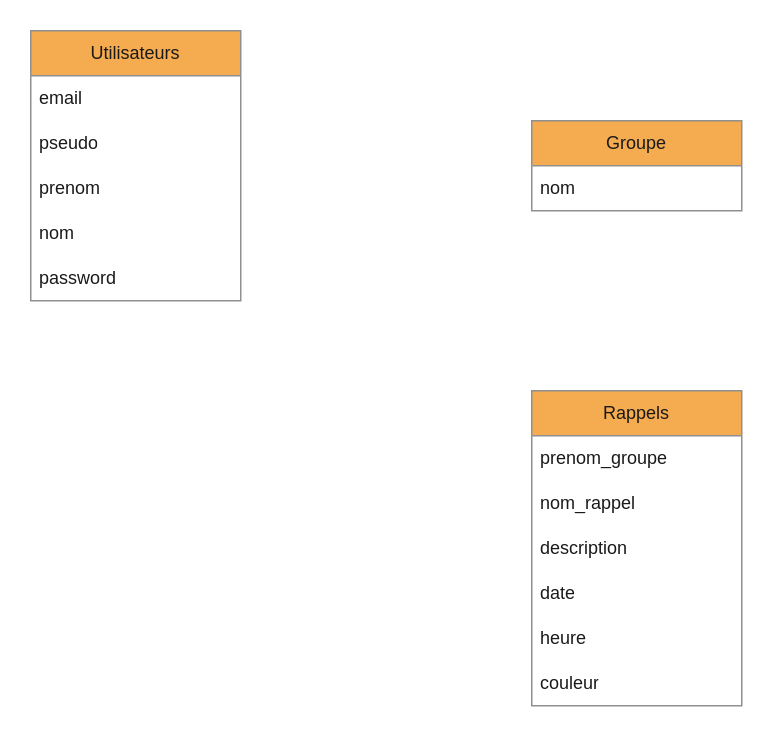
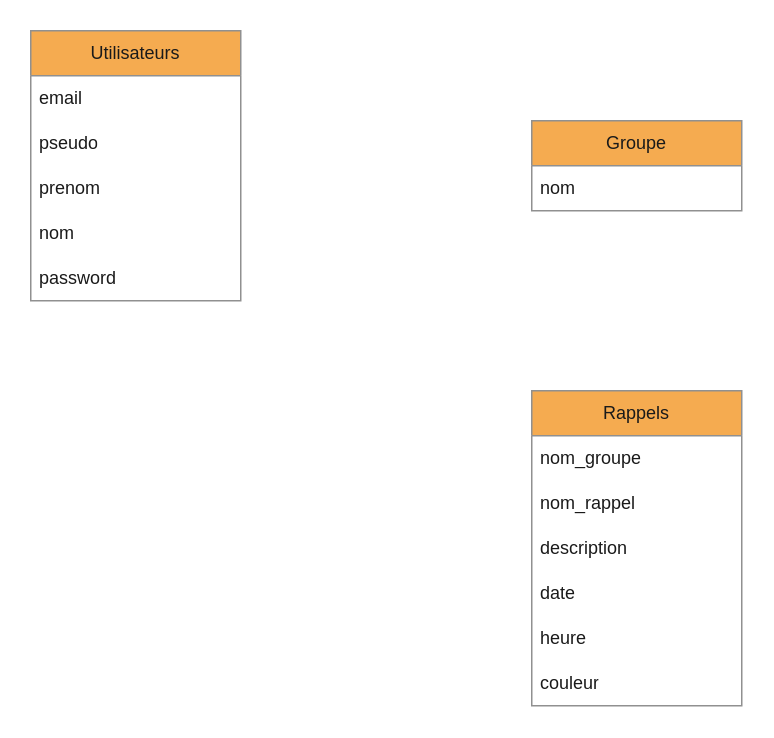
(606, 458) -> (591, 458)
